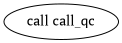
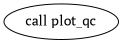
(61, 22) -> (61, 22)
